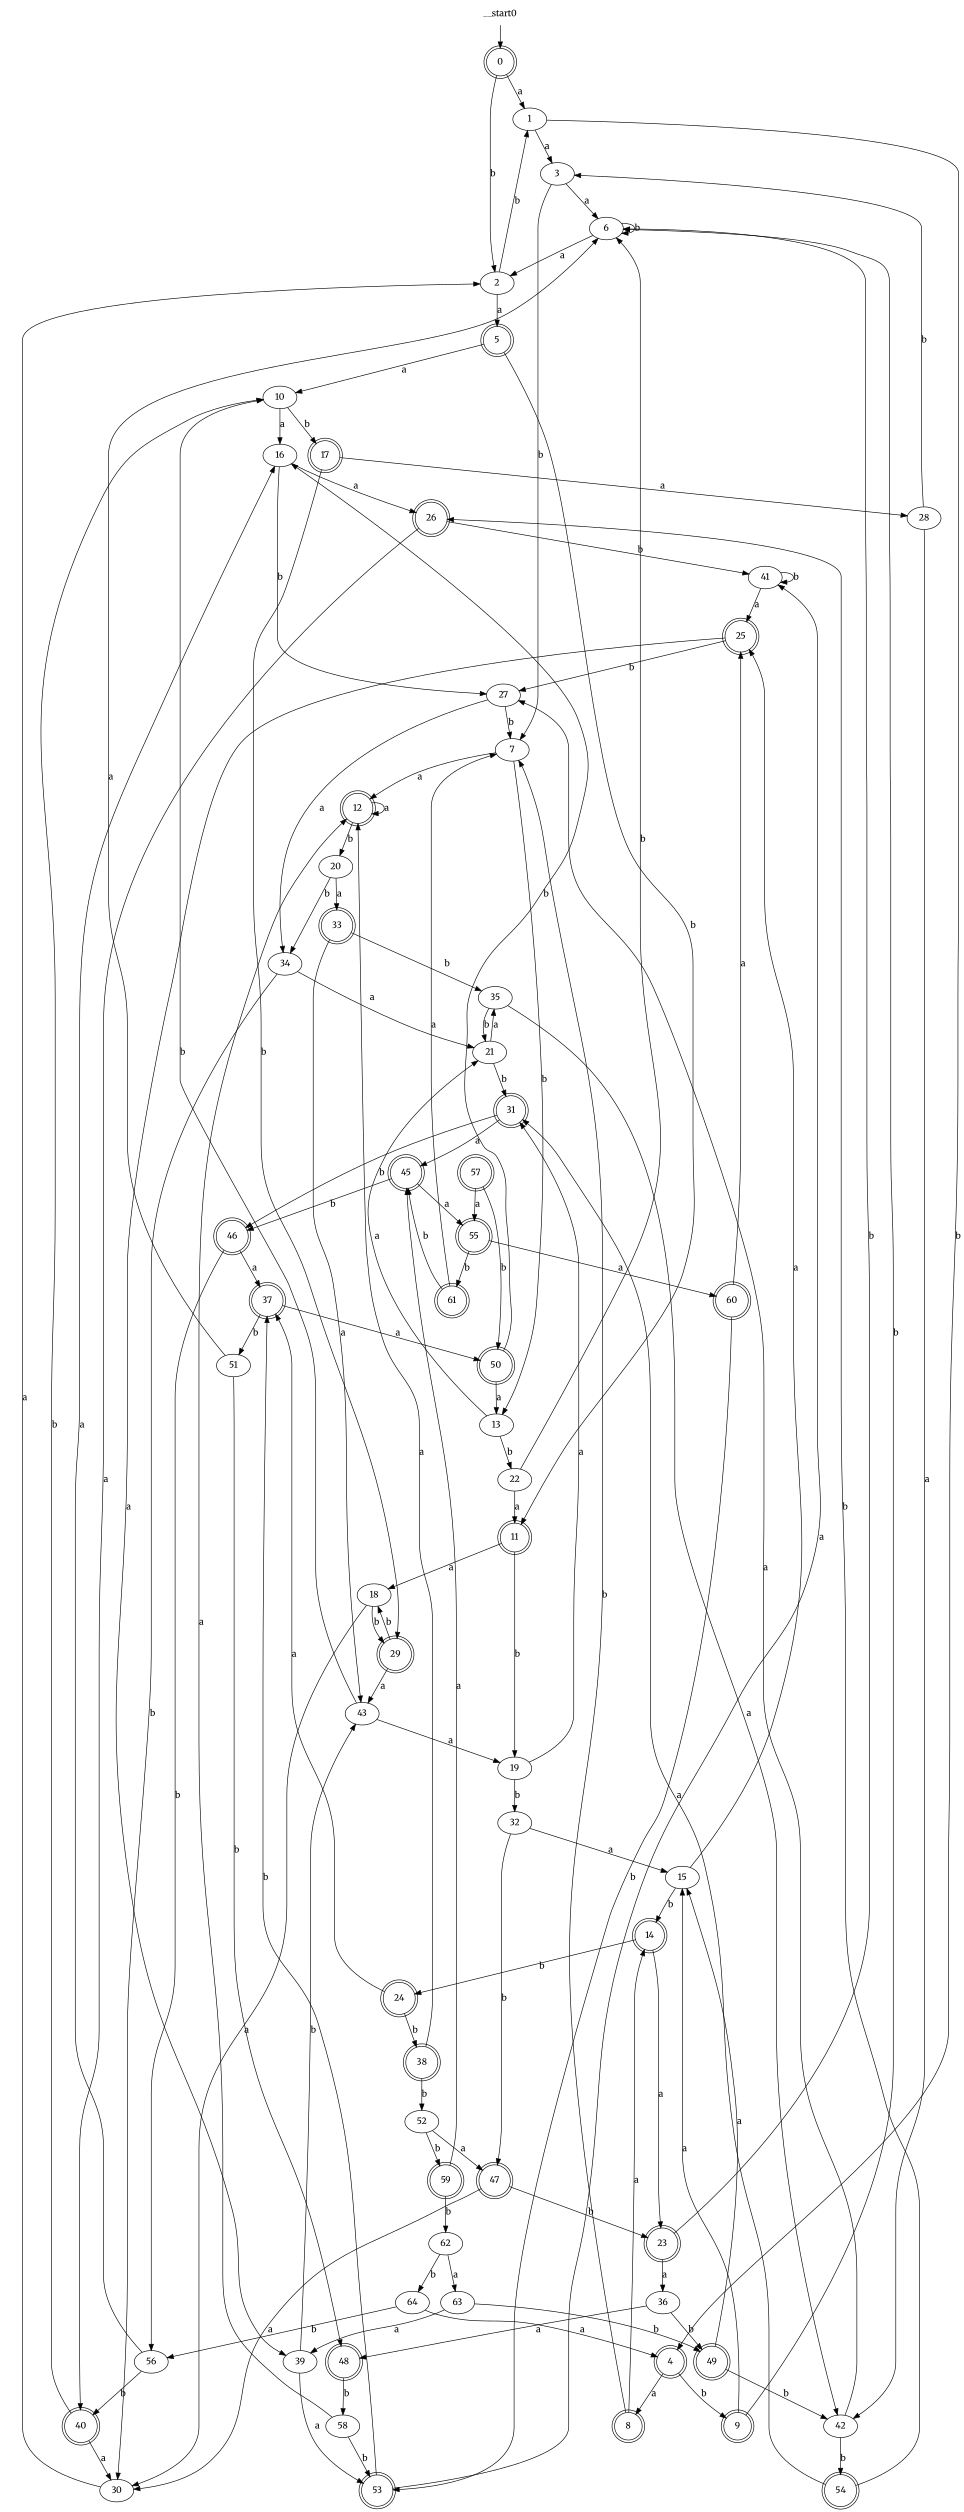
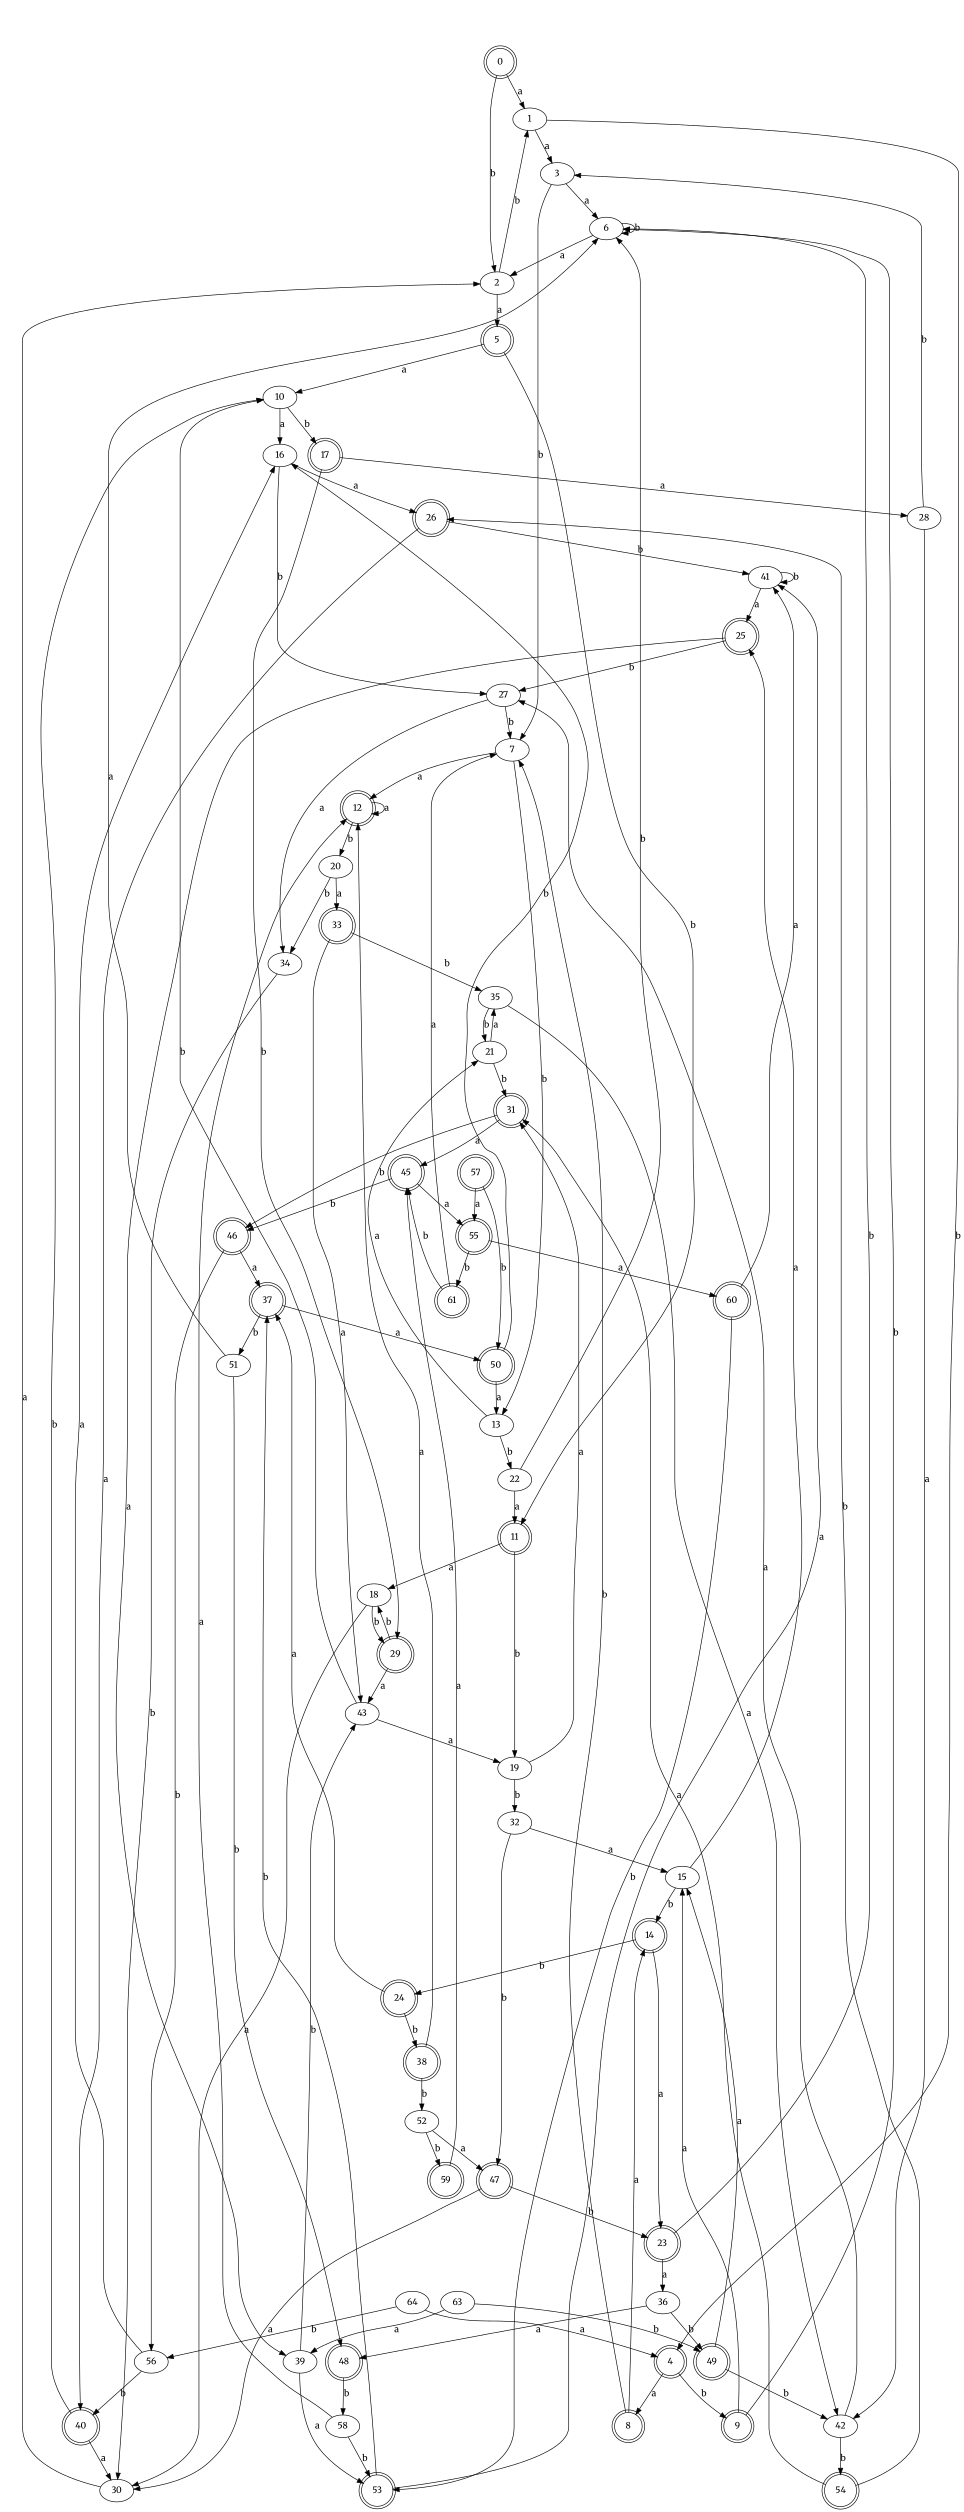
(500, 14) -> none
(741, 972) -> (793, 942)
(380, 1014) -> none
(446, 2244) -> none
